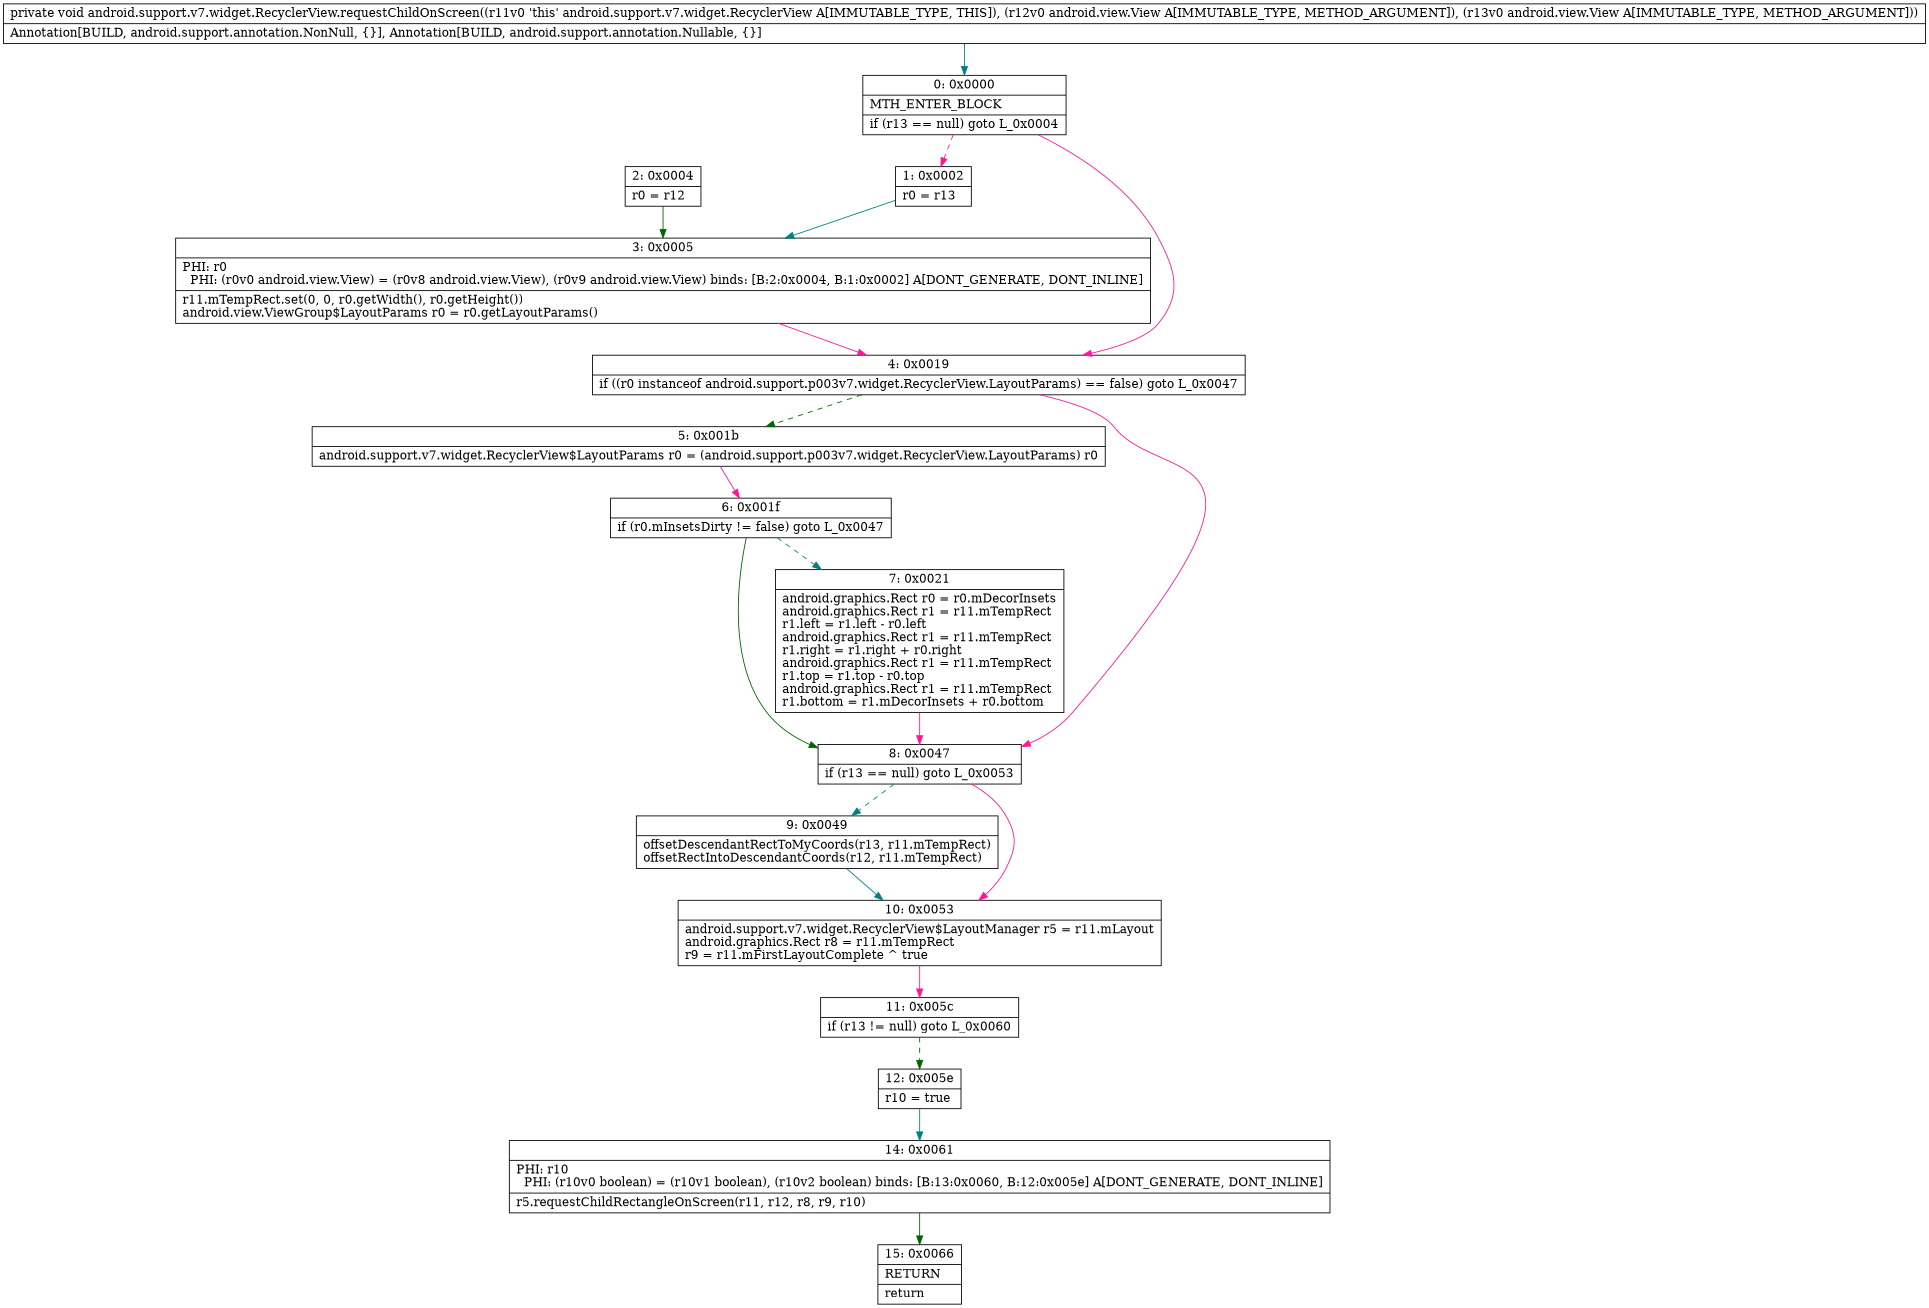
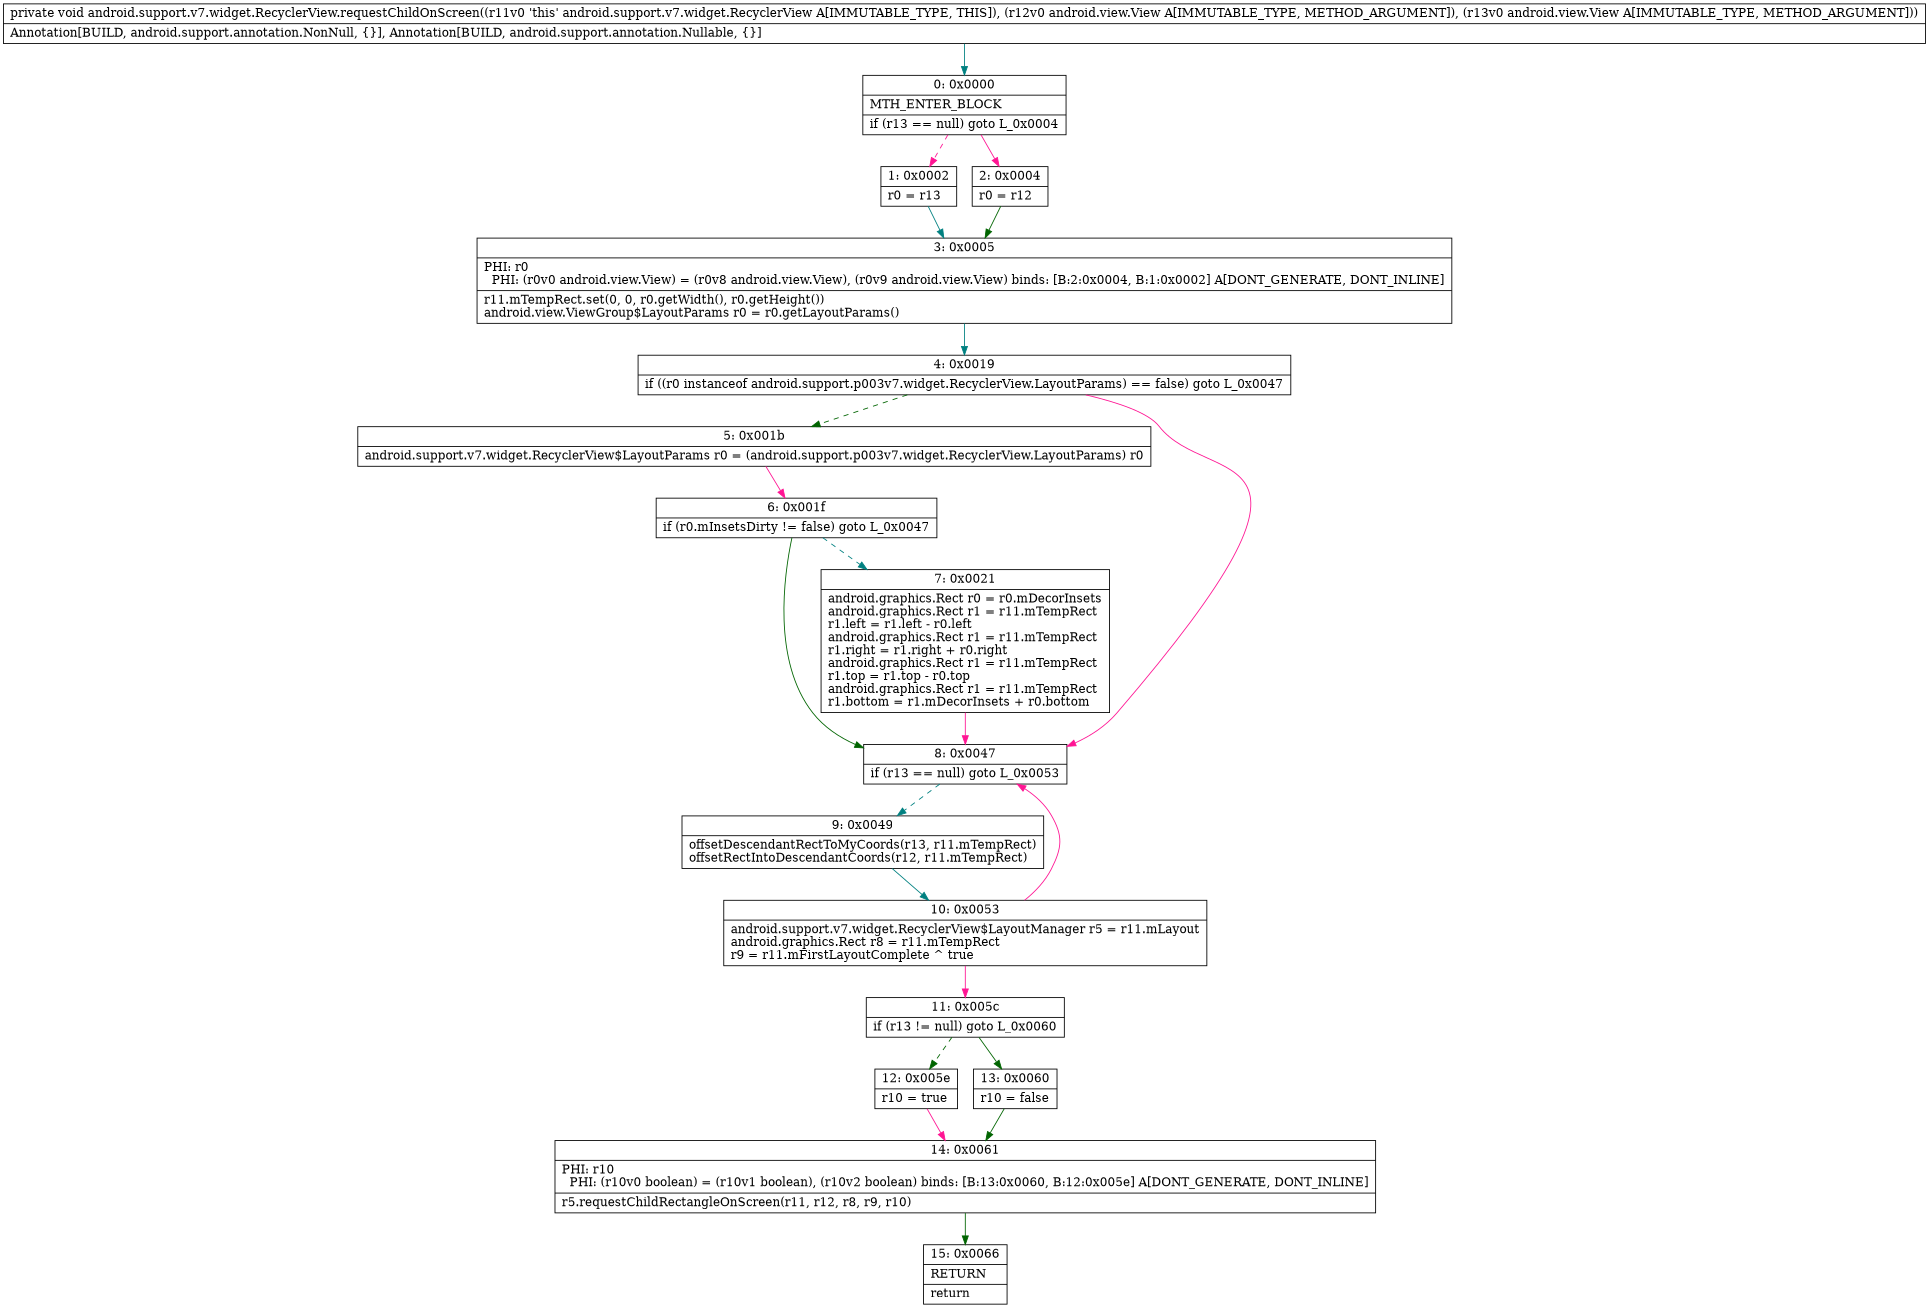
(1160, 241) -> (988, 147)
(818, 338) -> (964, 335)
(1014, 835) -> (1060, 844)
none -> (1015, 1089)
(920, 1120) -> (934, 1121)
